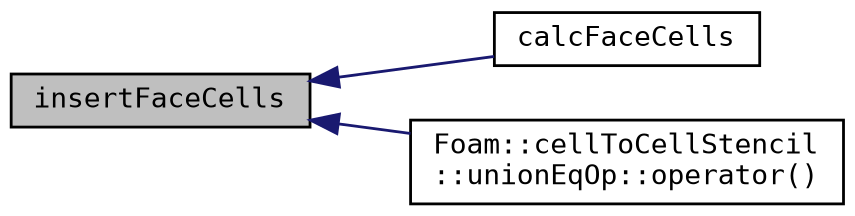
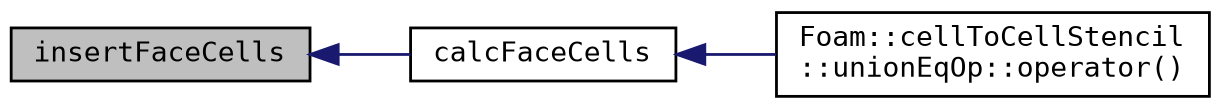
(375, 129) -> (741, 54)
